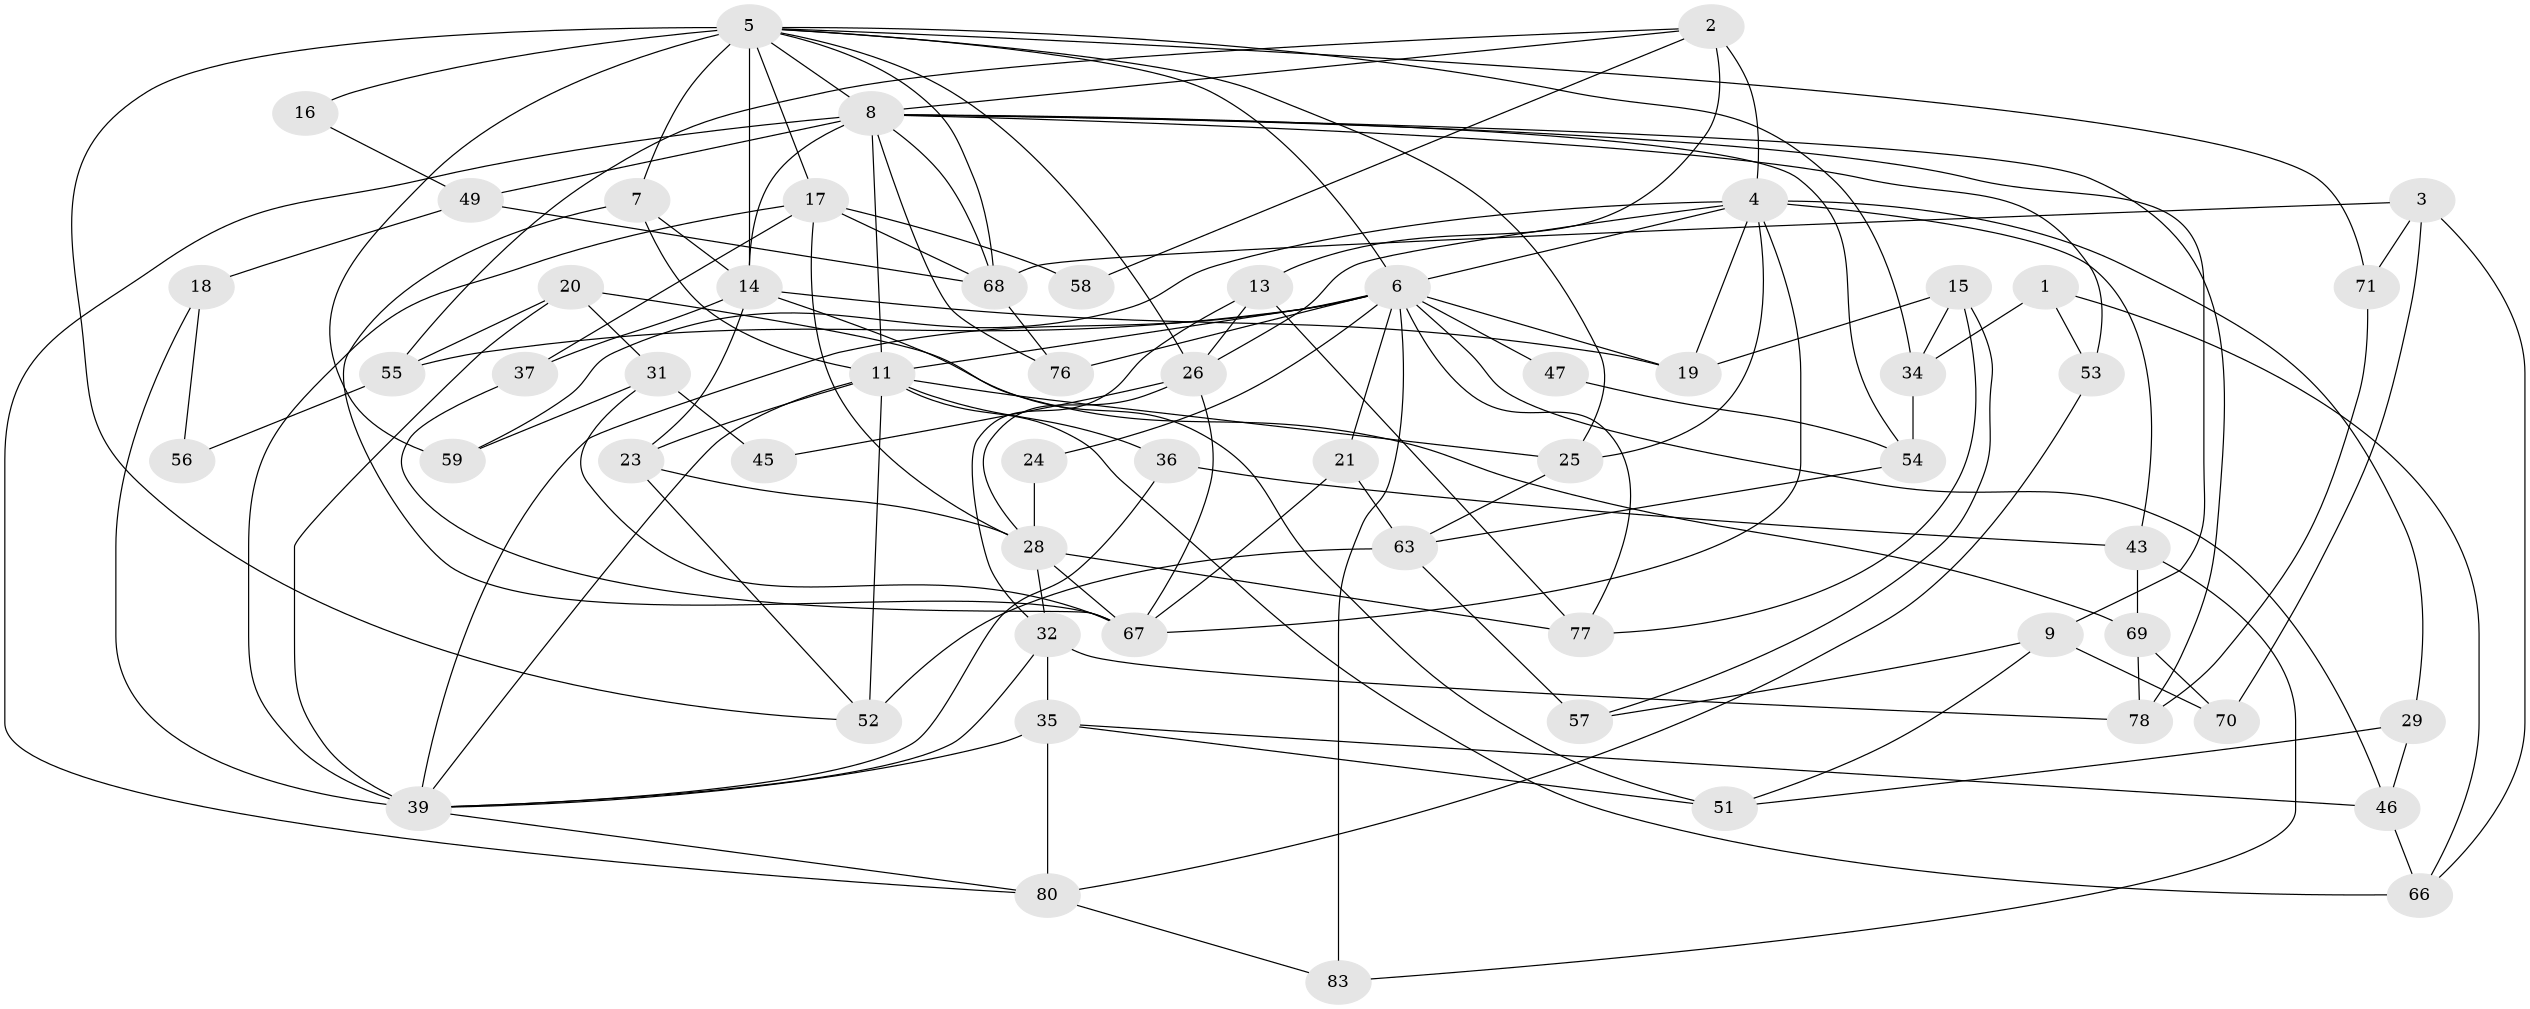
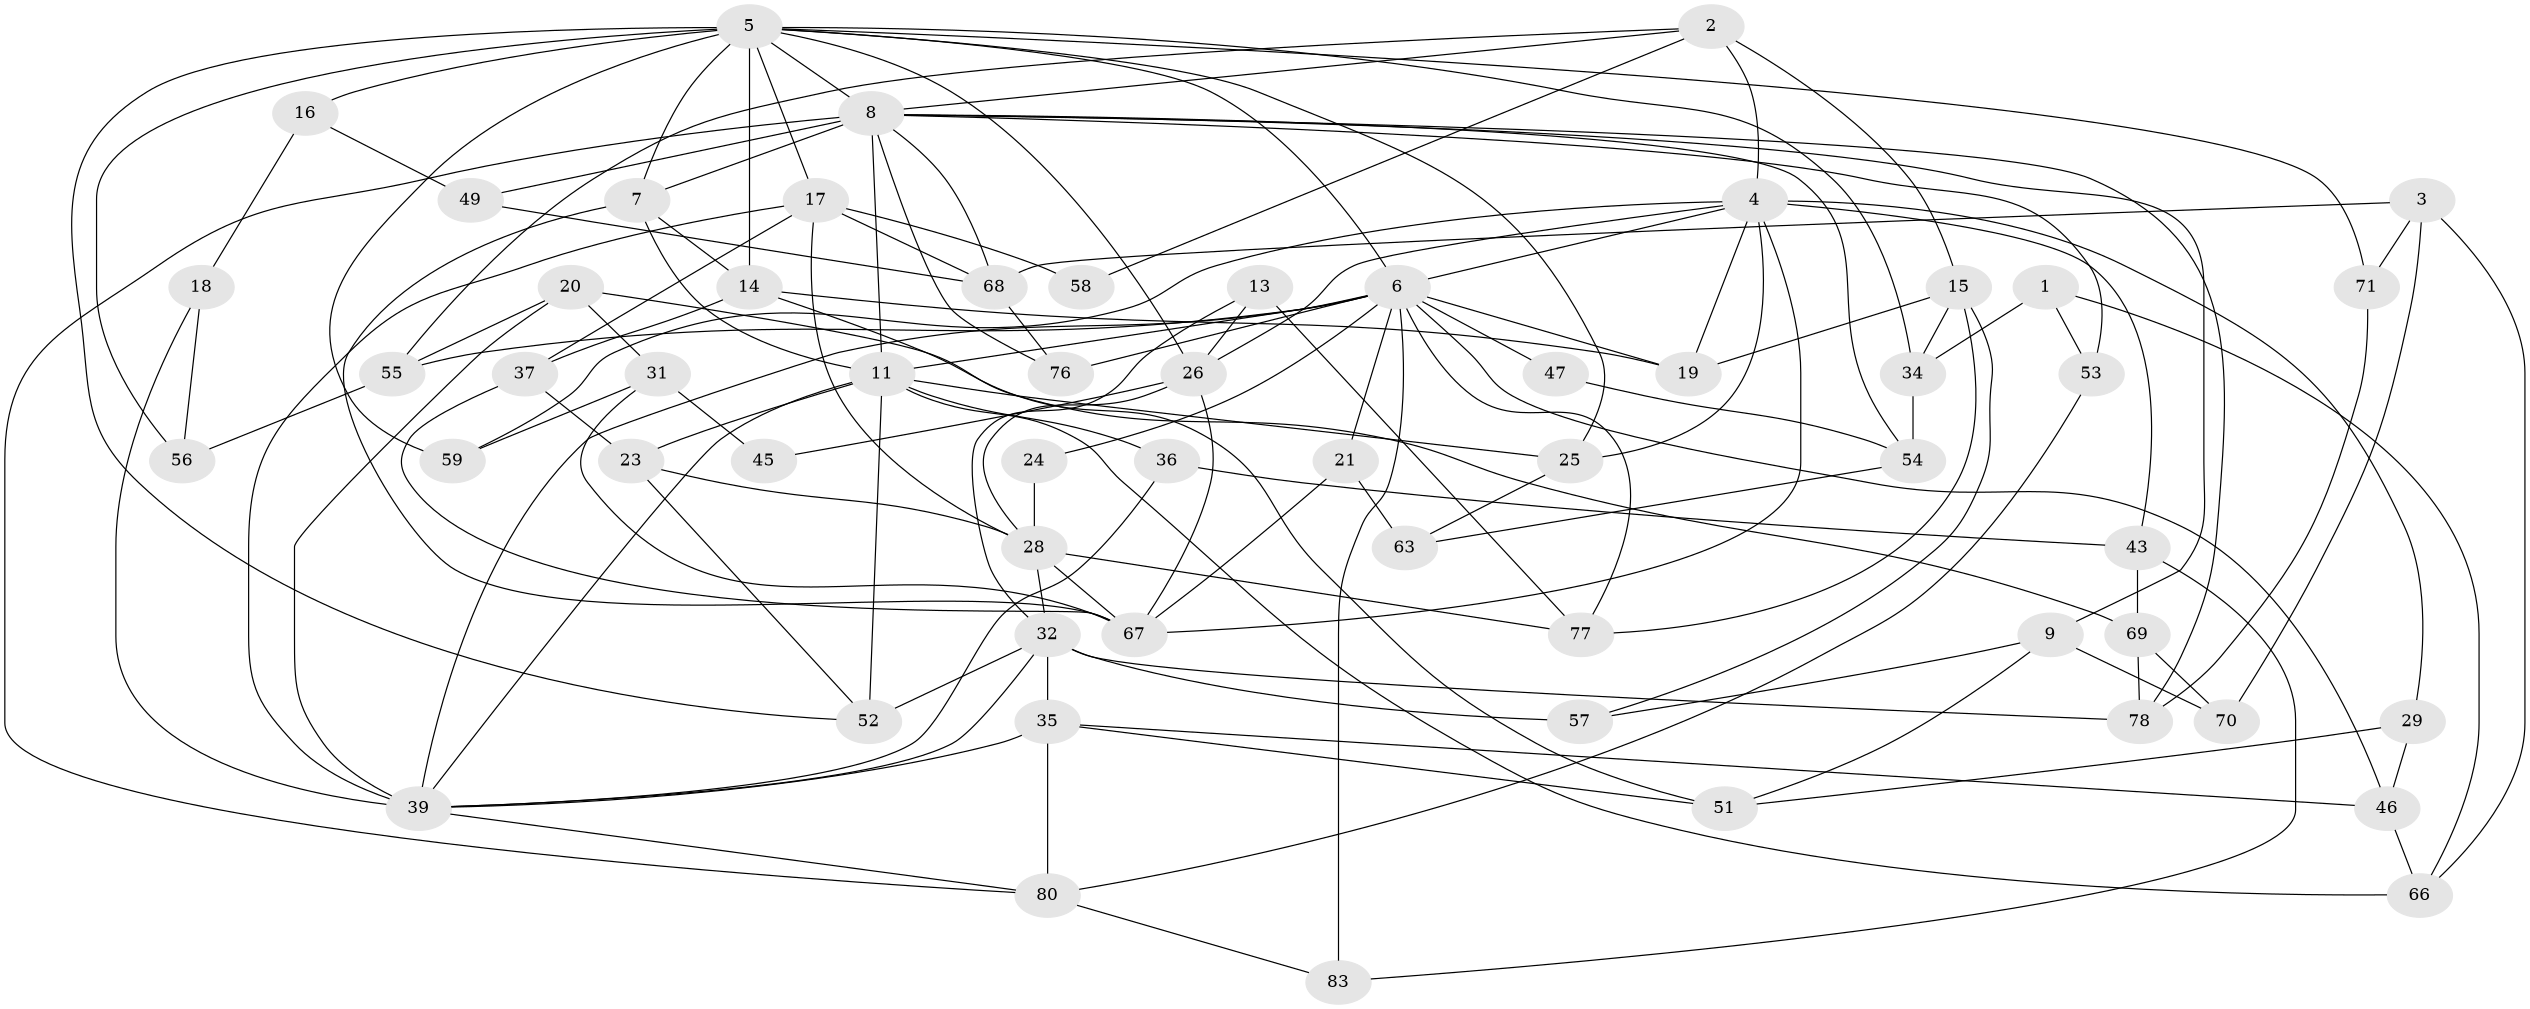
(920, 96) -> (257, 90)
(772, 179) -> (759, 155)
(1642, 196) -> (1866, 134)
(336, 243) -> (254, 200)
(709, 384) -> (578, 418)
(1112, 578) -> (949, 683)
(1492, 635) -> (1307, 700)
